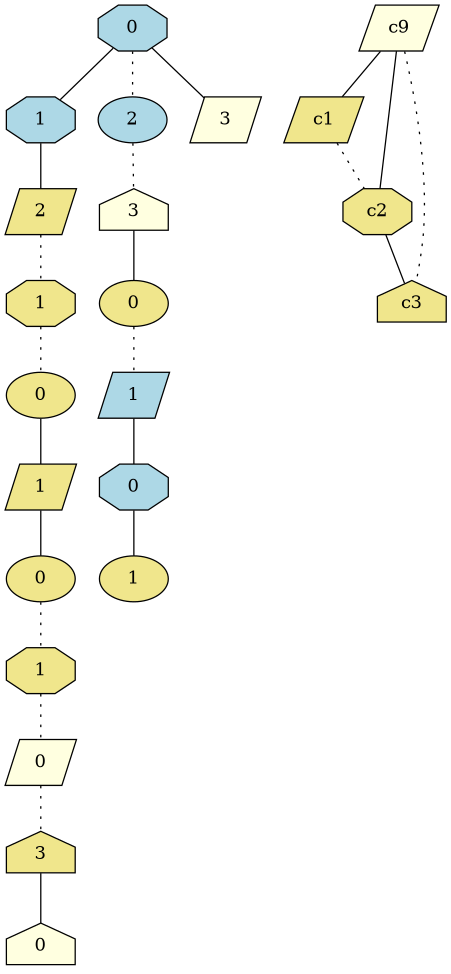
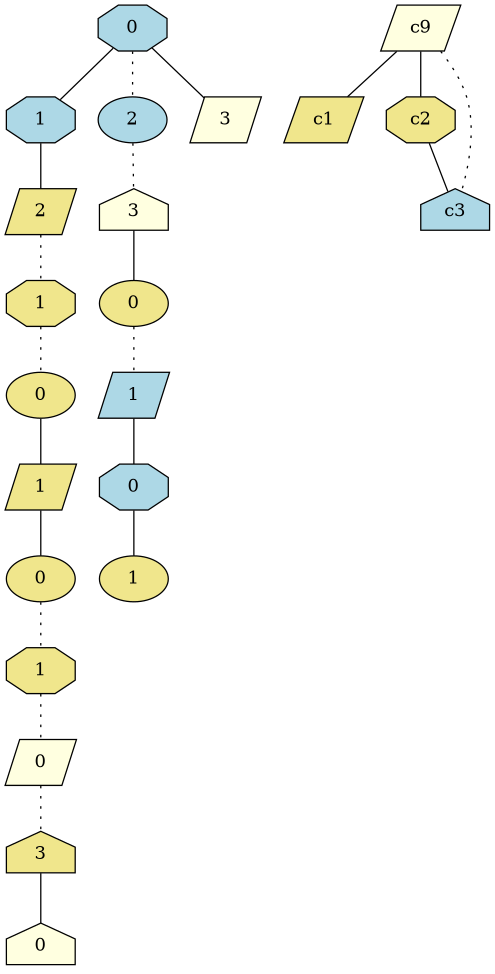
(351, 166) -> none
(412, 303) -> (455, 212)
